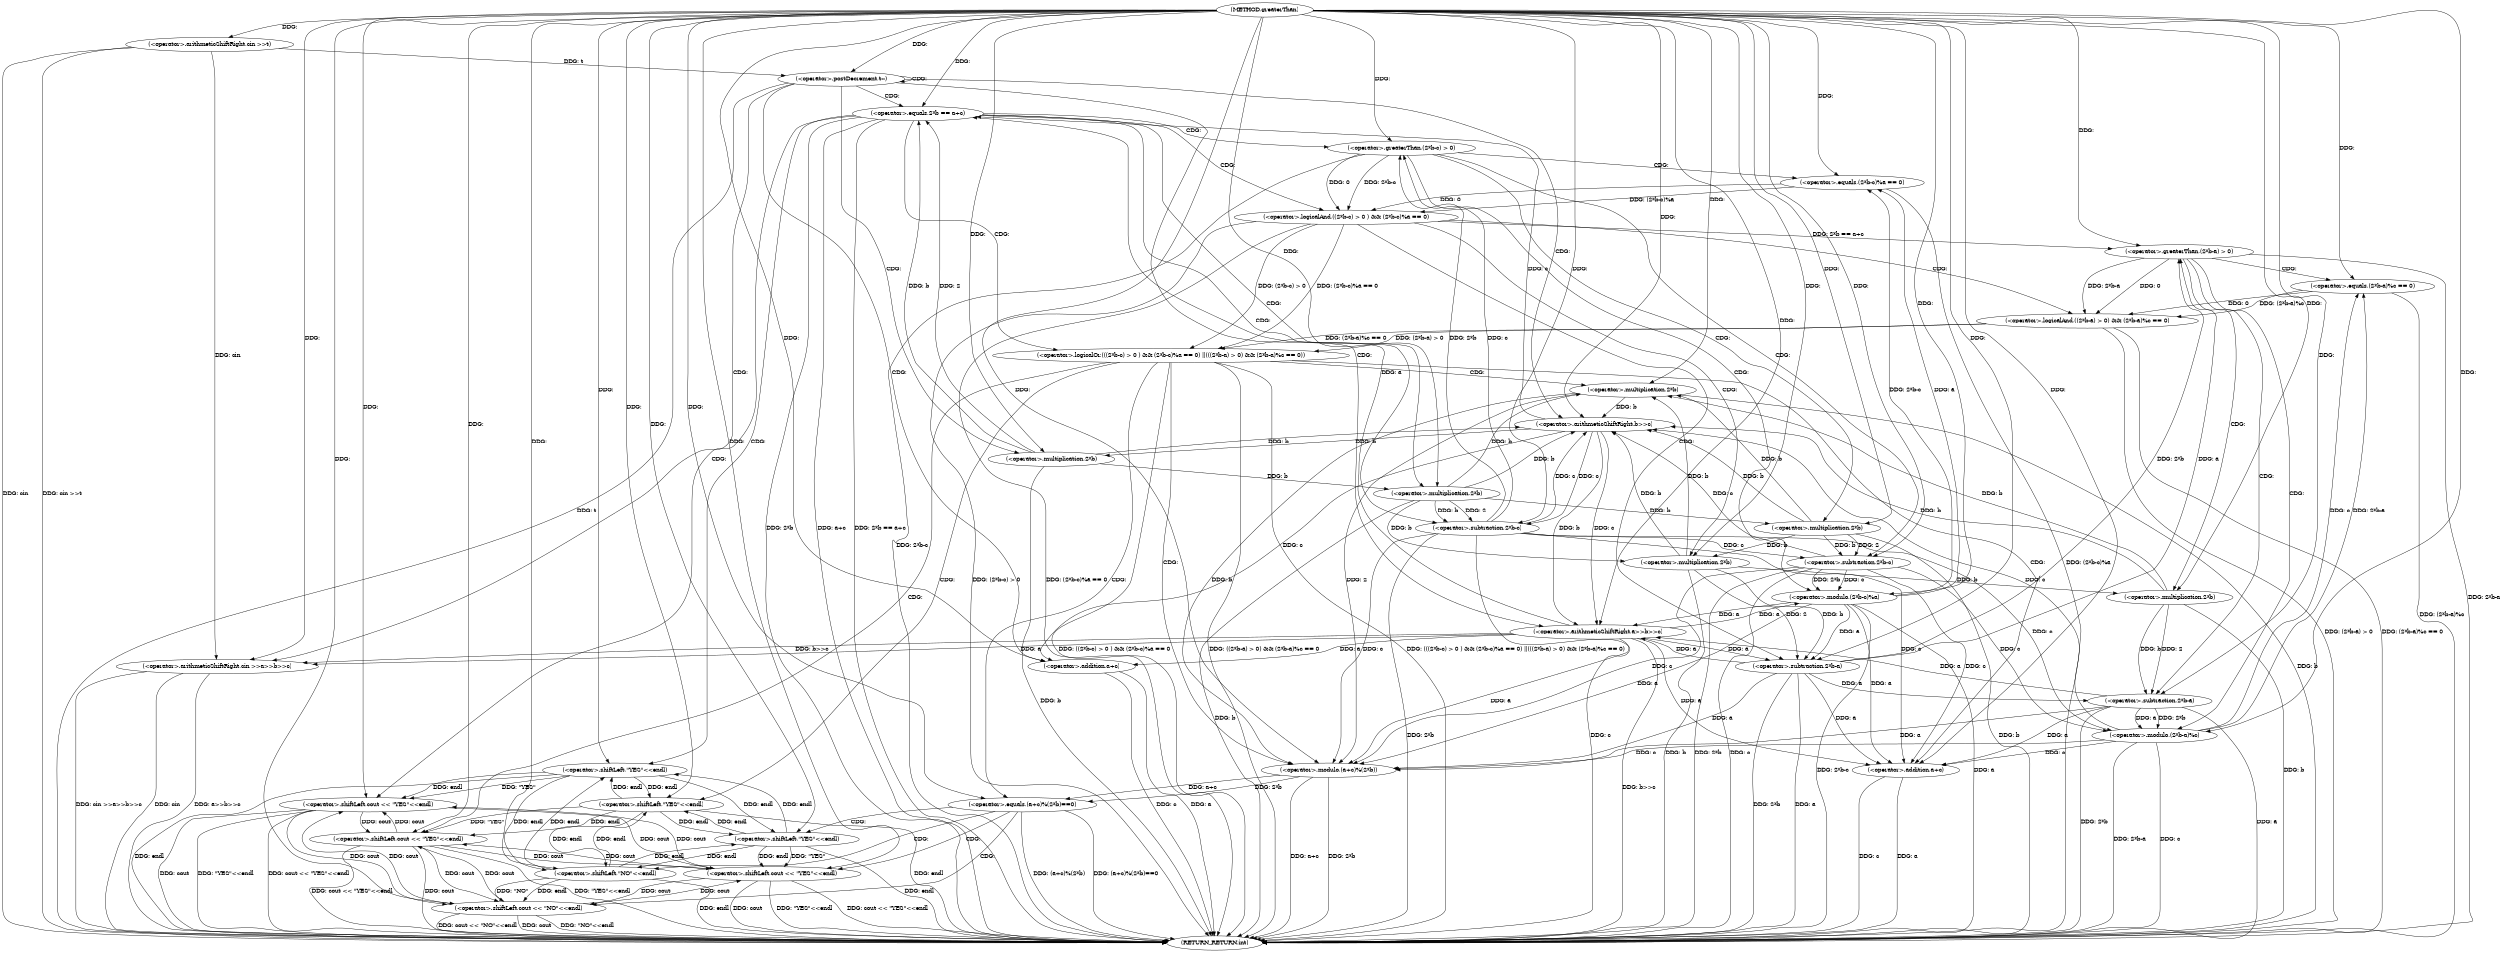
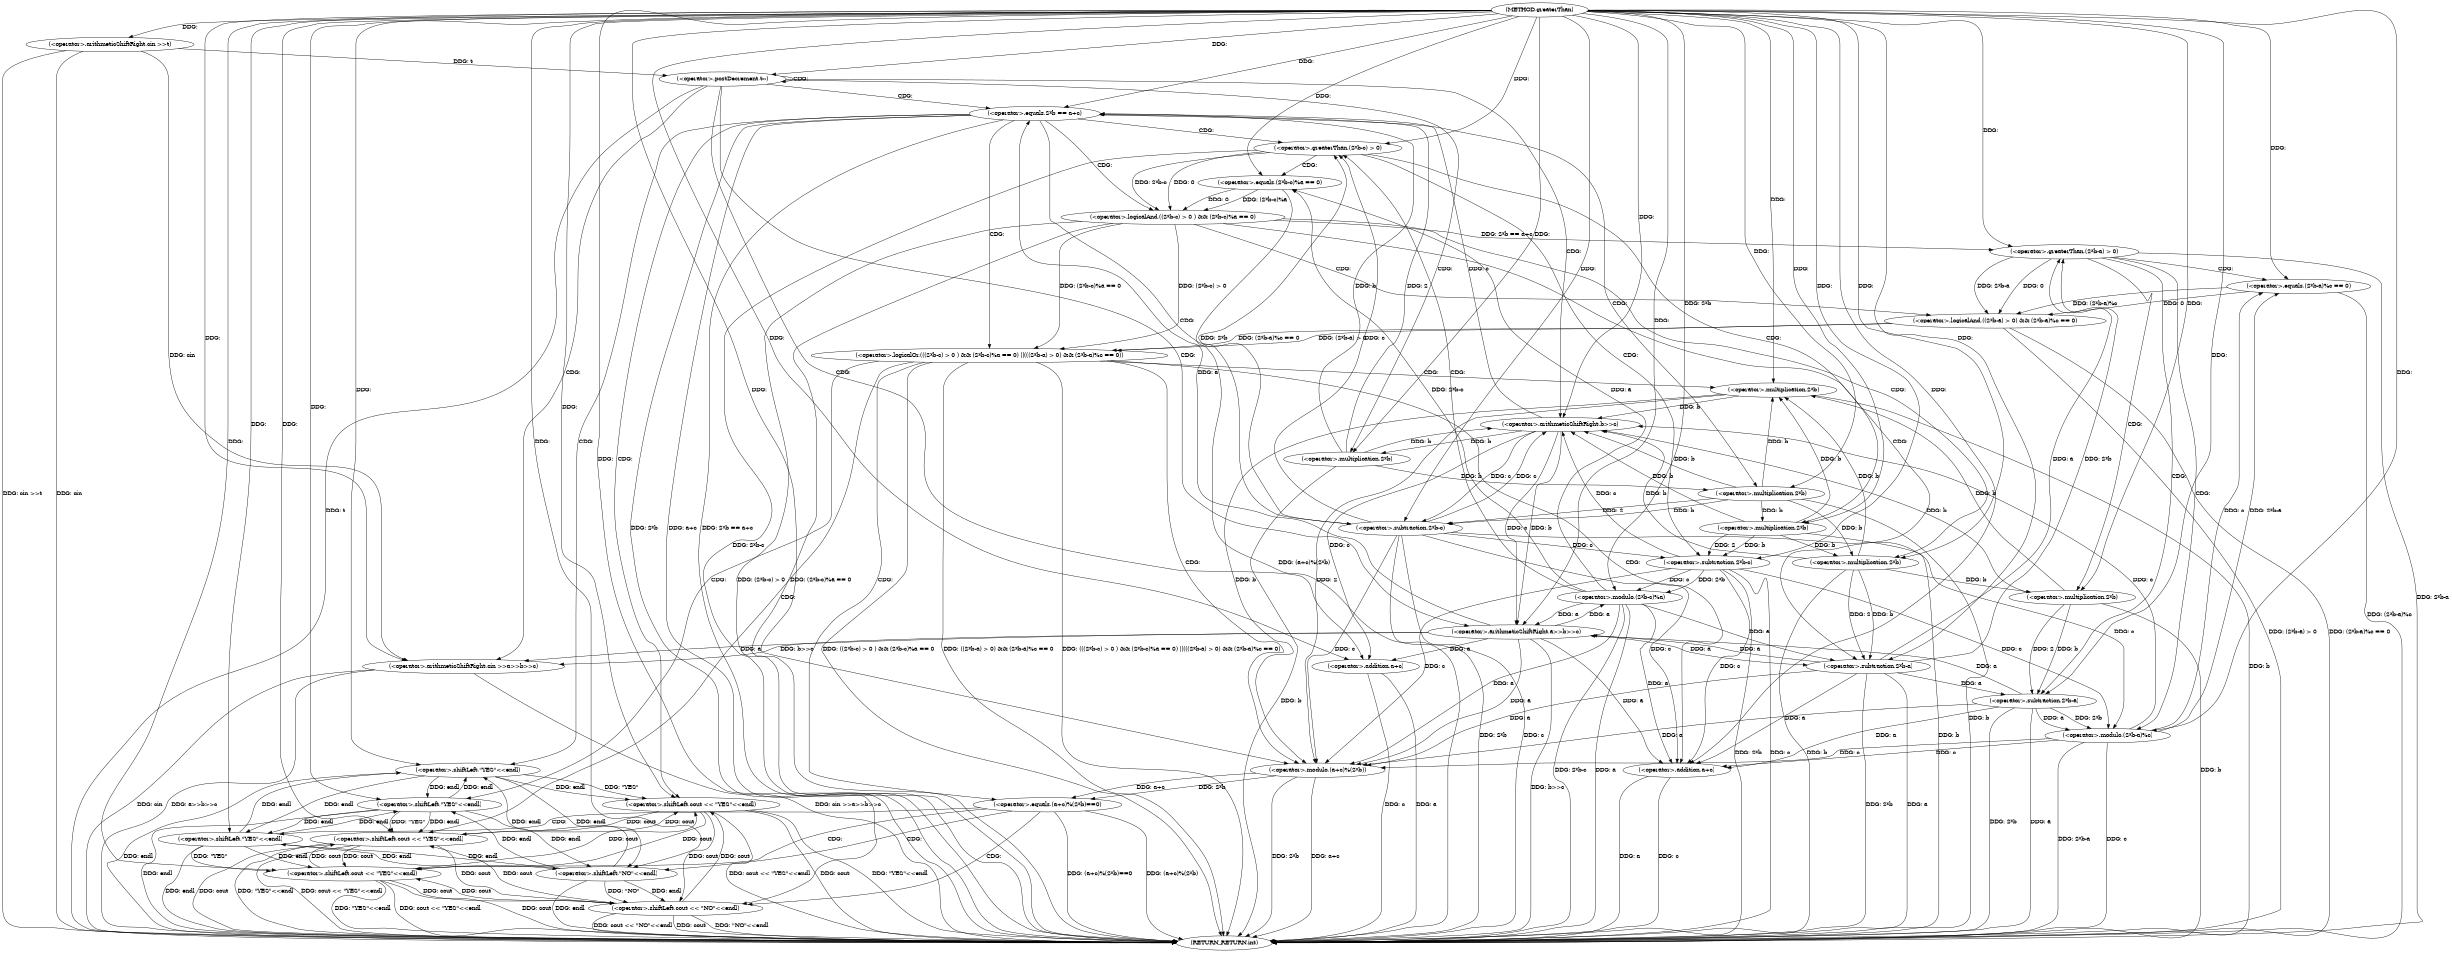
(688, 227) -> none
(1926, 304) -> (1698, 304)
(1682, 340) -> (1451, 389)
(2088, 563) -> (1304, 563)
